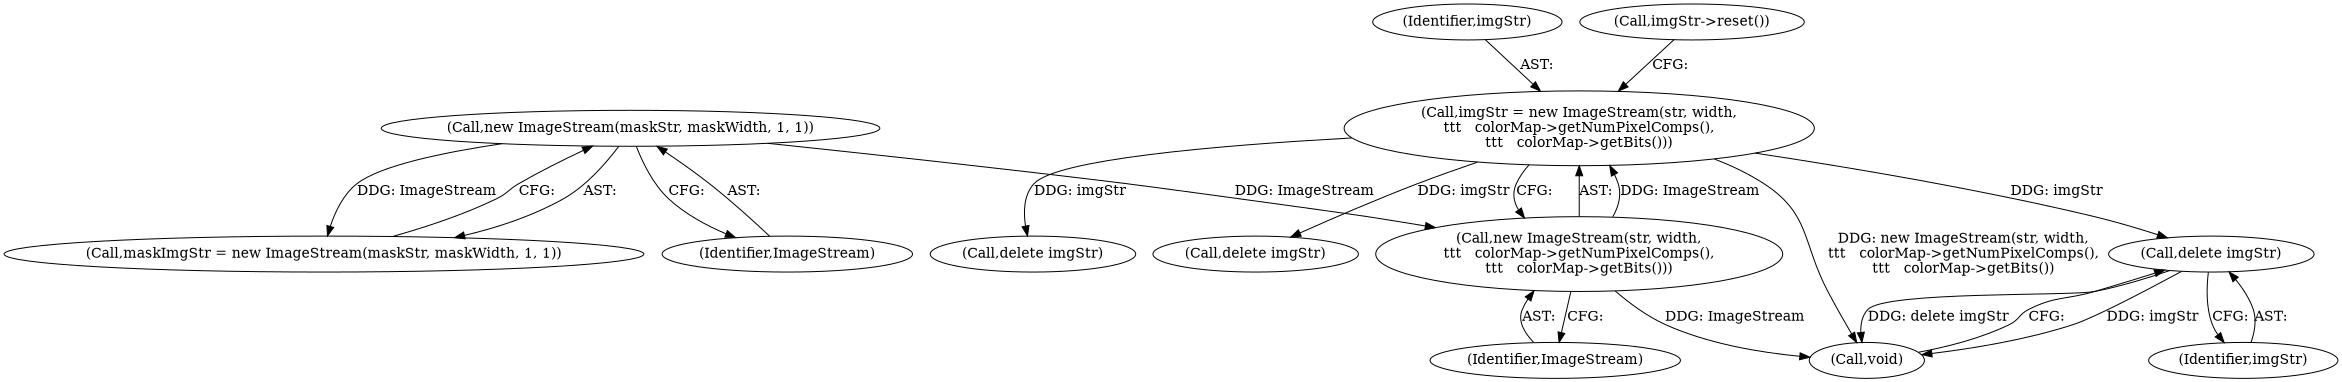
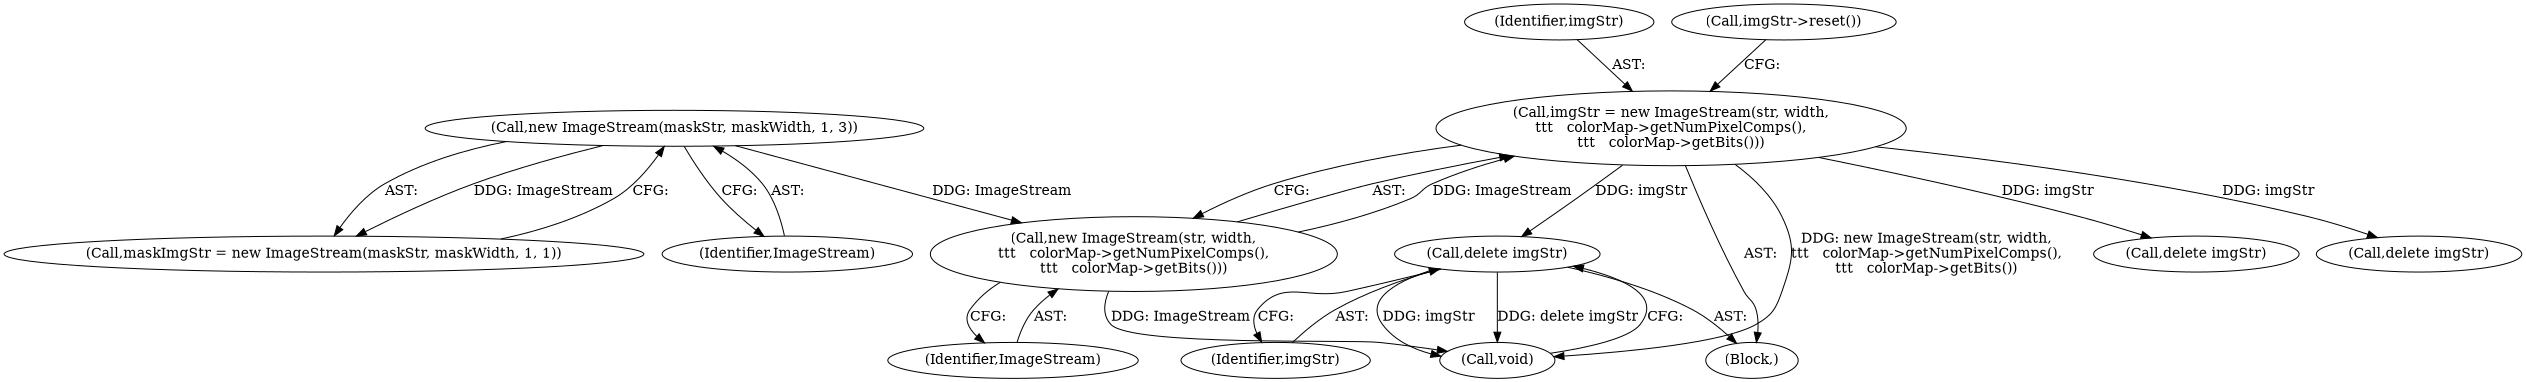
(631, 128) -> (674, 128)
none -> (1752, 360)
